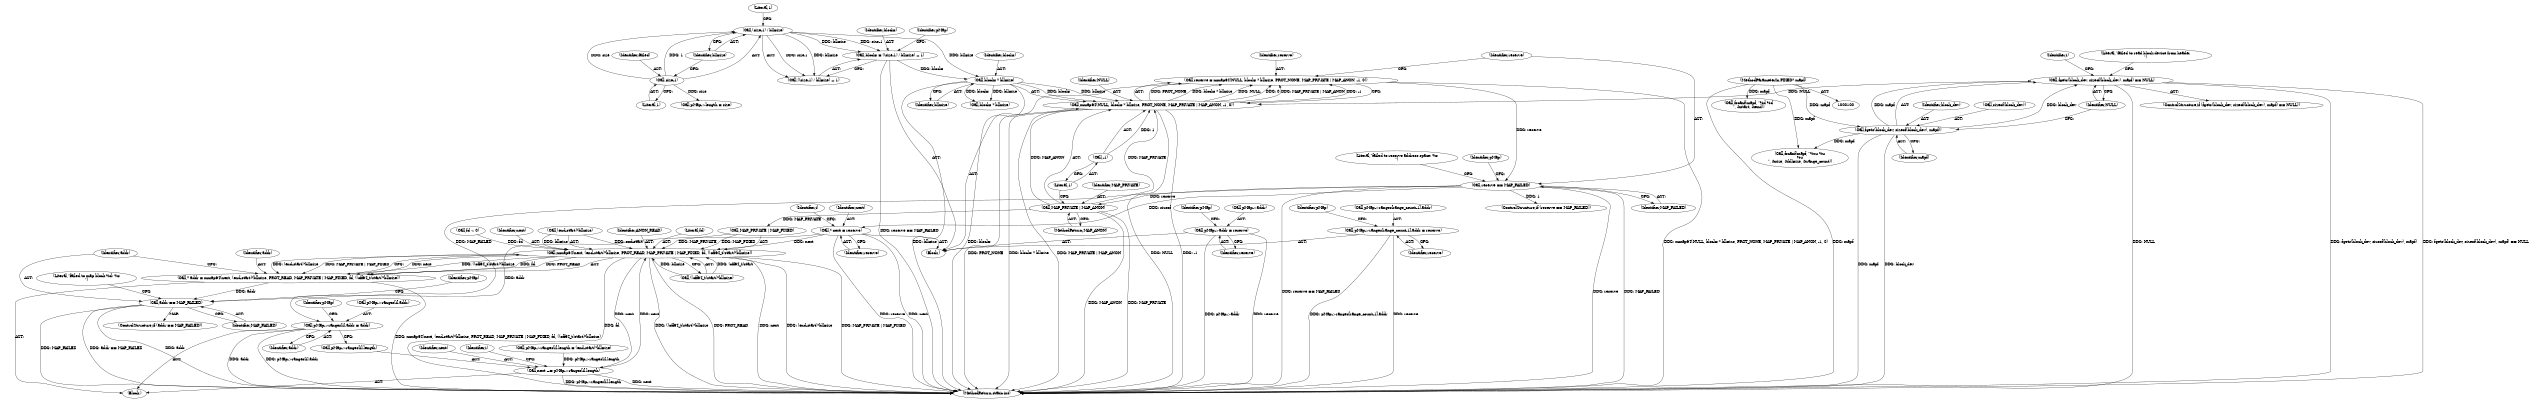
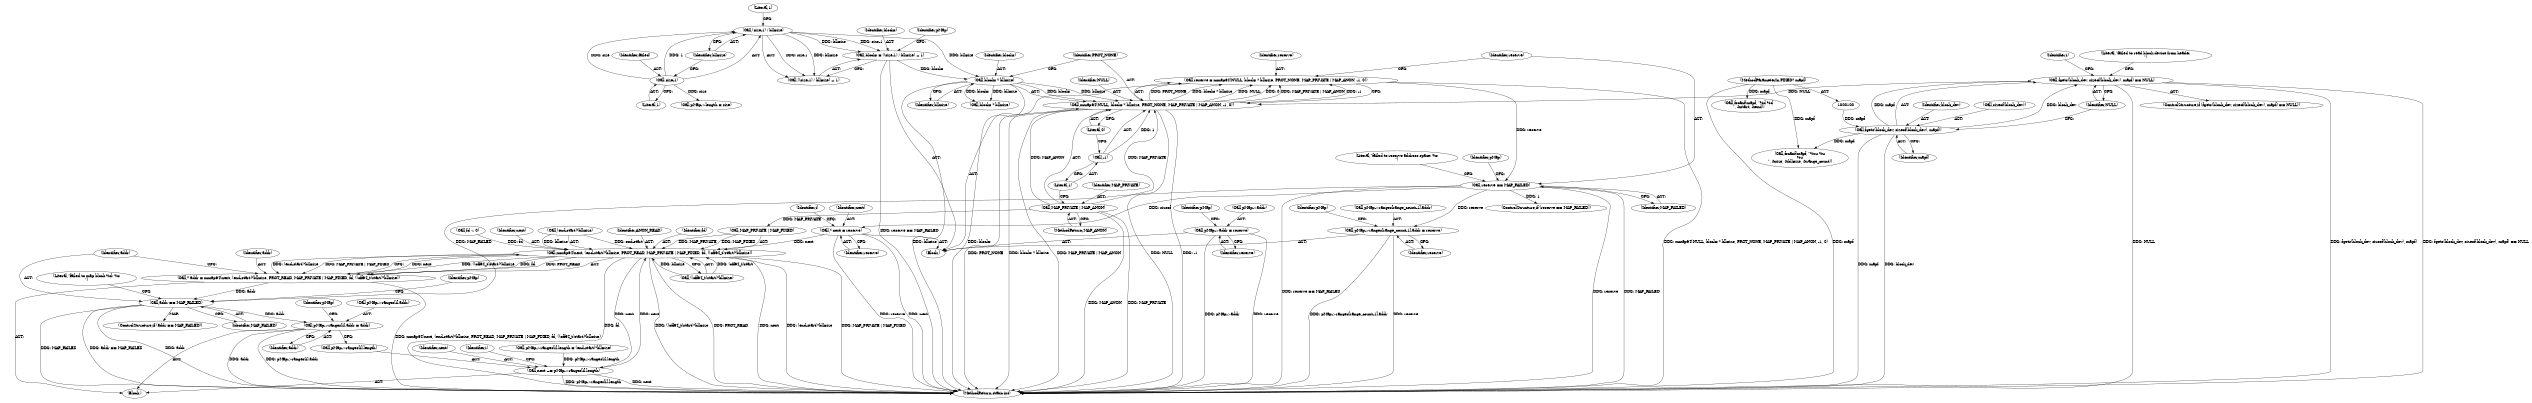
none -> (1095, 56)
(1817, 117) -> (1845, 121)
none -> (1096, 130)
(1280, 188) -> (1453, 209)
(694, 231) -> (694, 231)
(549, 244) -> (254, 314)
